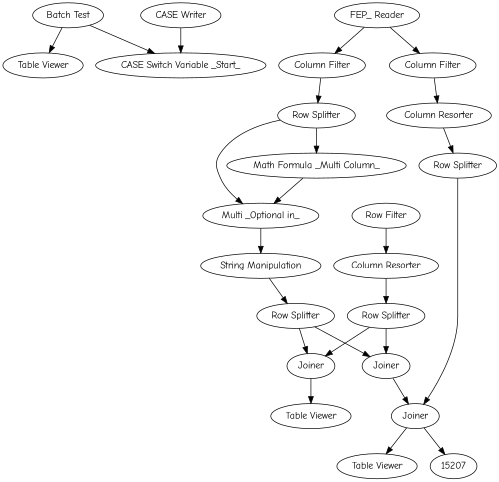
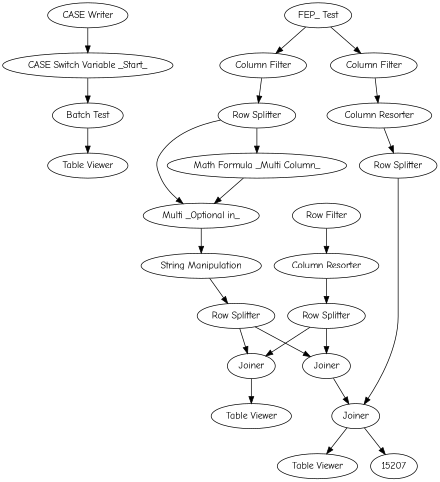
(377, 15) -> (318, 15)
(119, 38) -> (88, 87)
